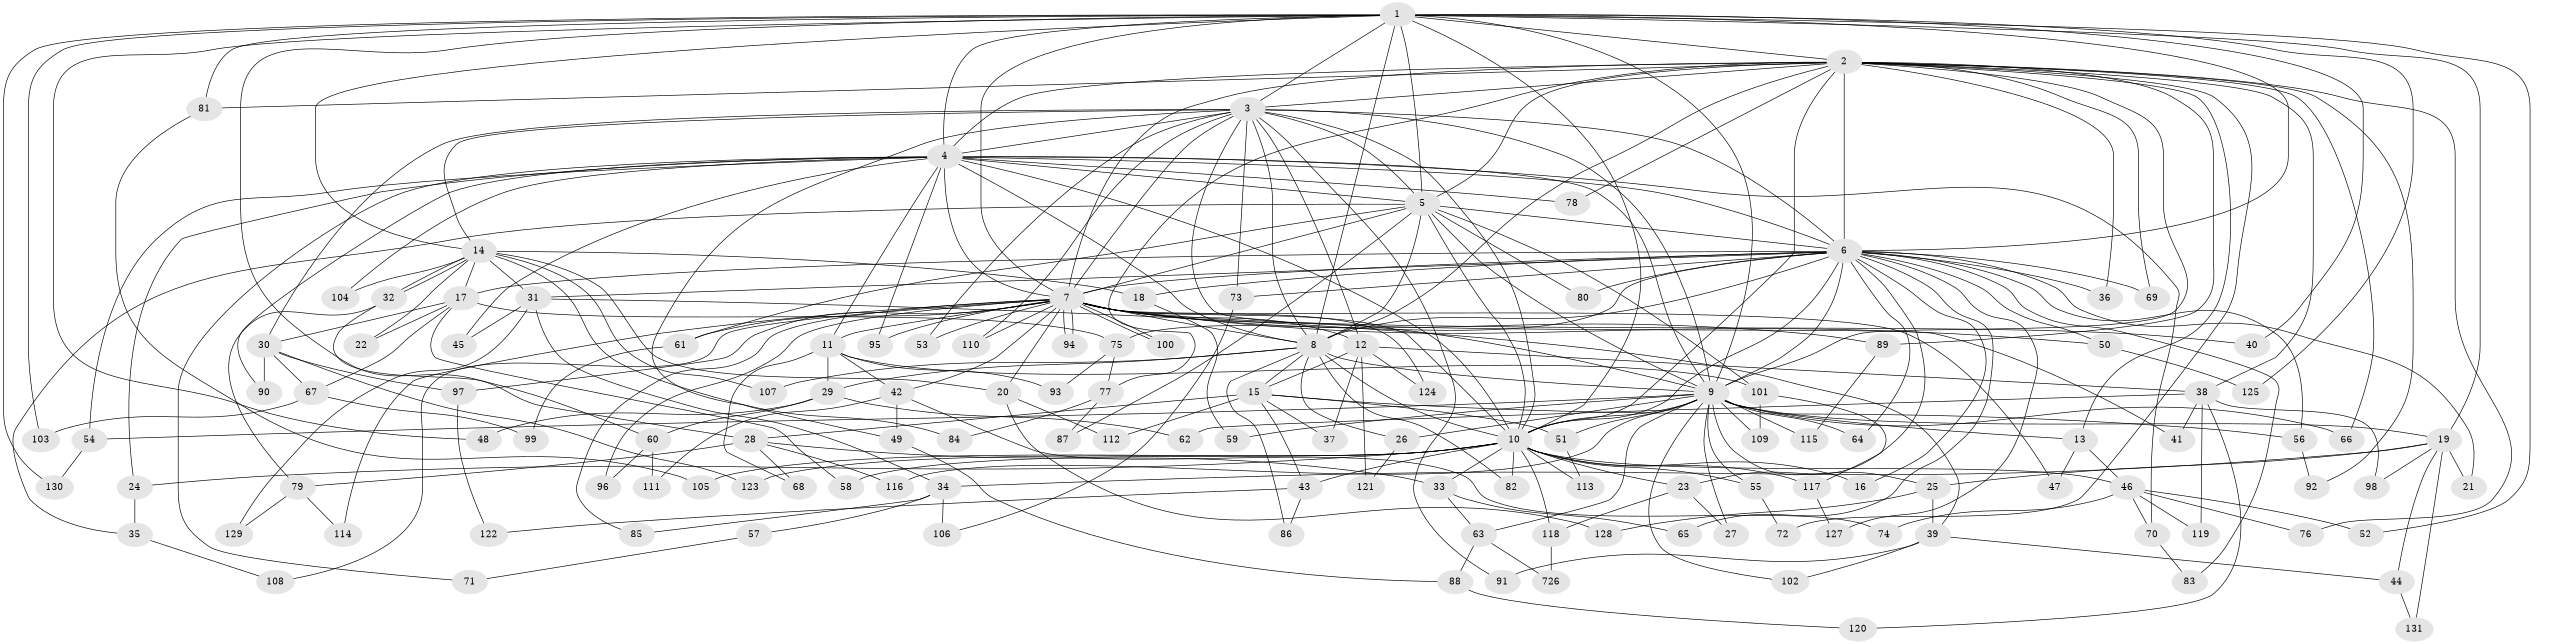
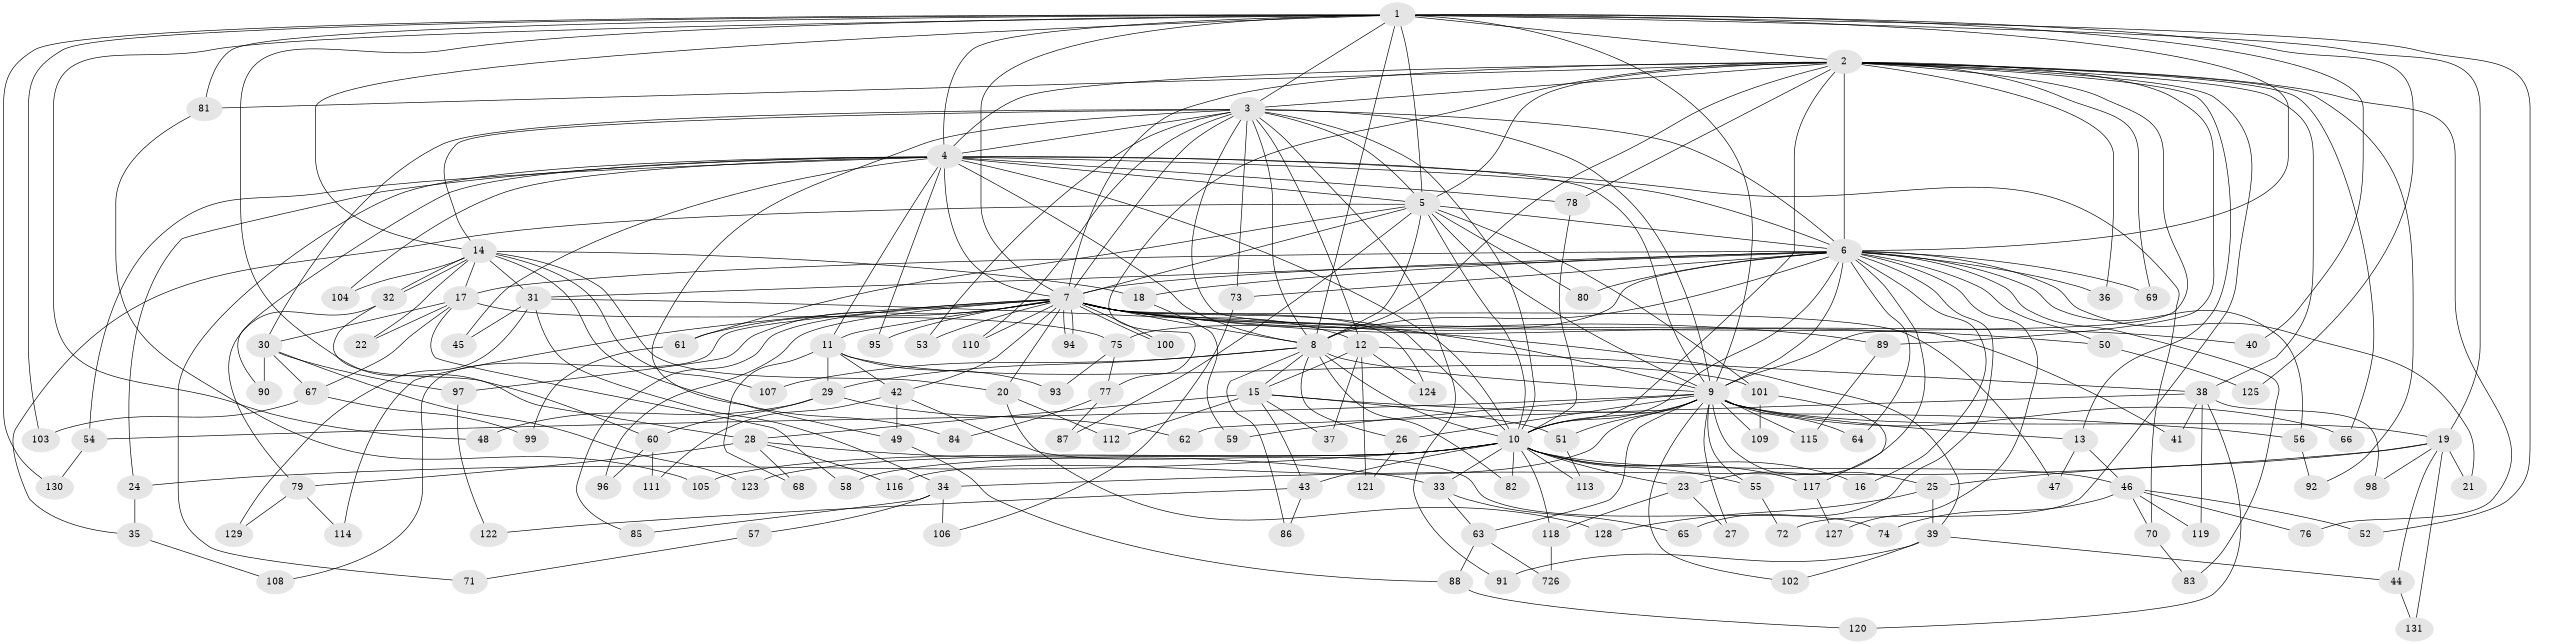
(1610, 175) -> (1565, 337)
